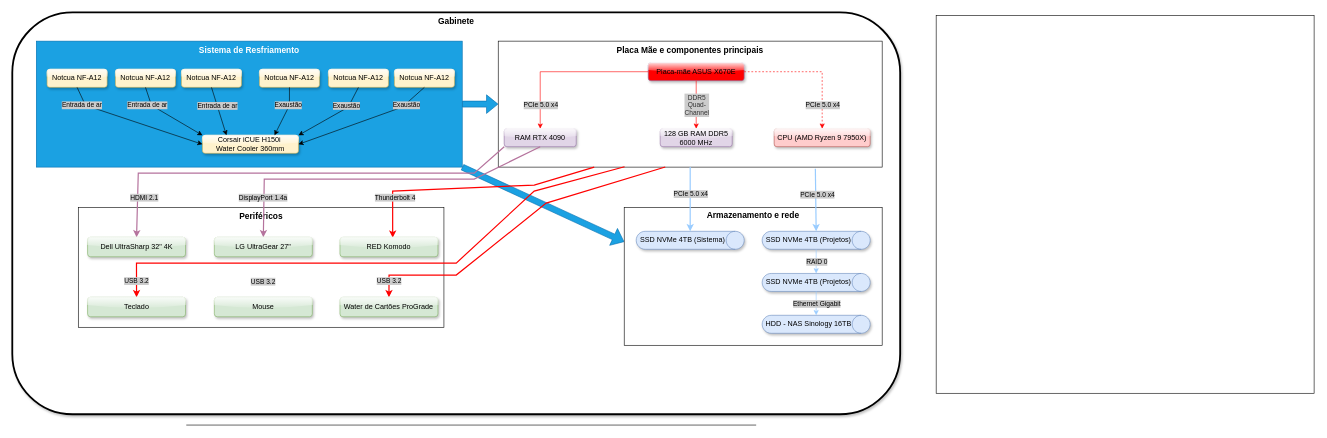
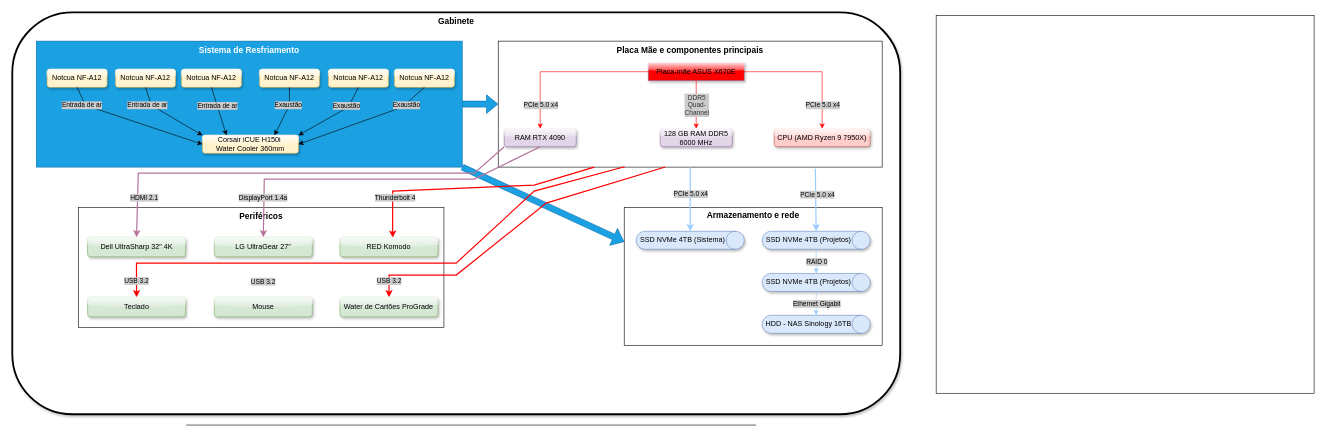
(696, 72) -> (696, 72)
(809, 72) -> (809, 72)
